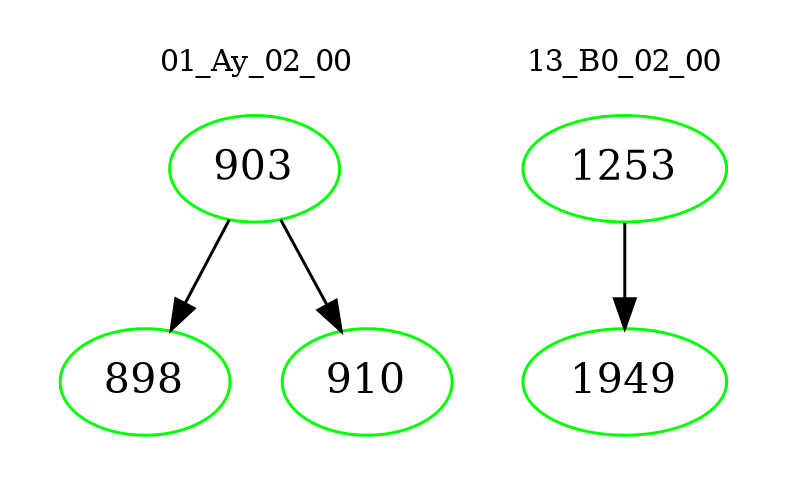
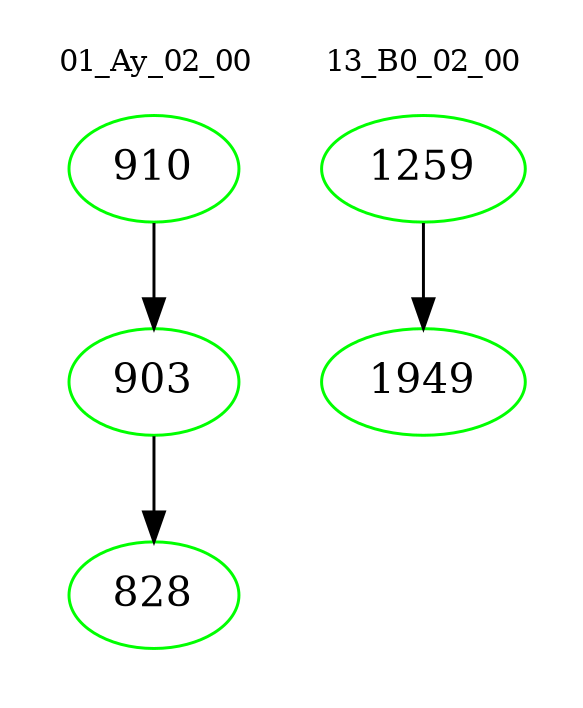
(625, 169) -> (423, 169)
(304, 262) -> (154, 261)
(145, 382) -> (154, 595)
